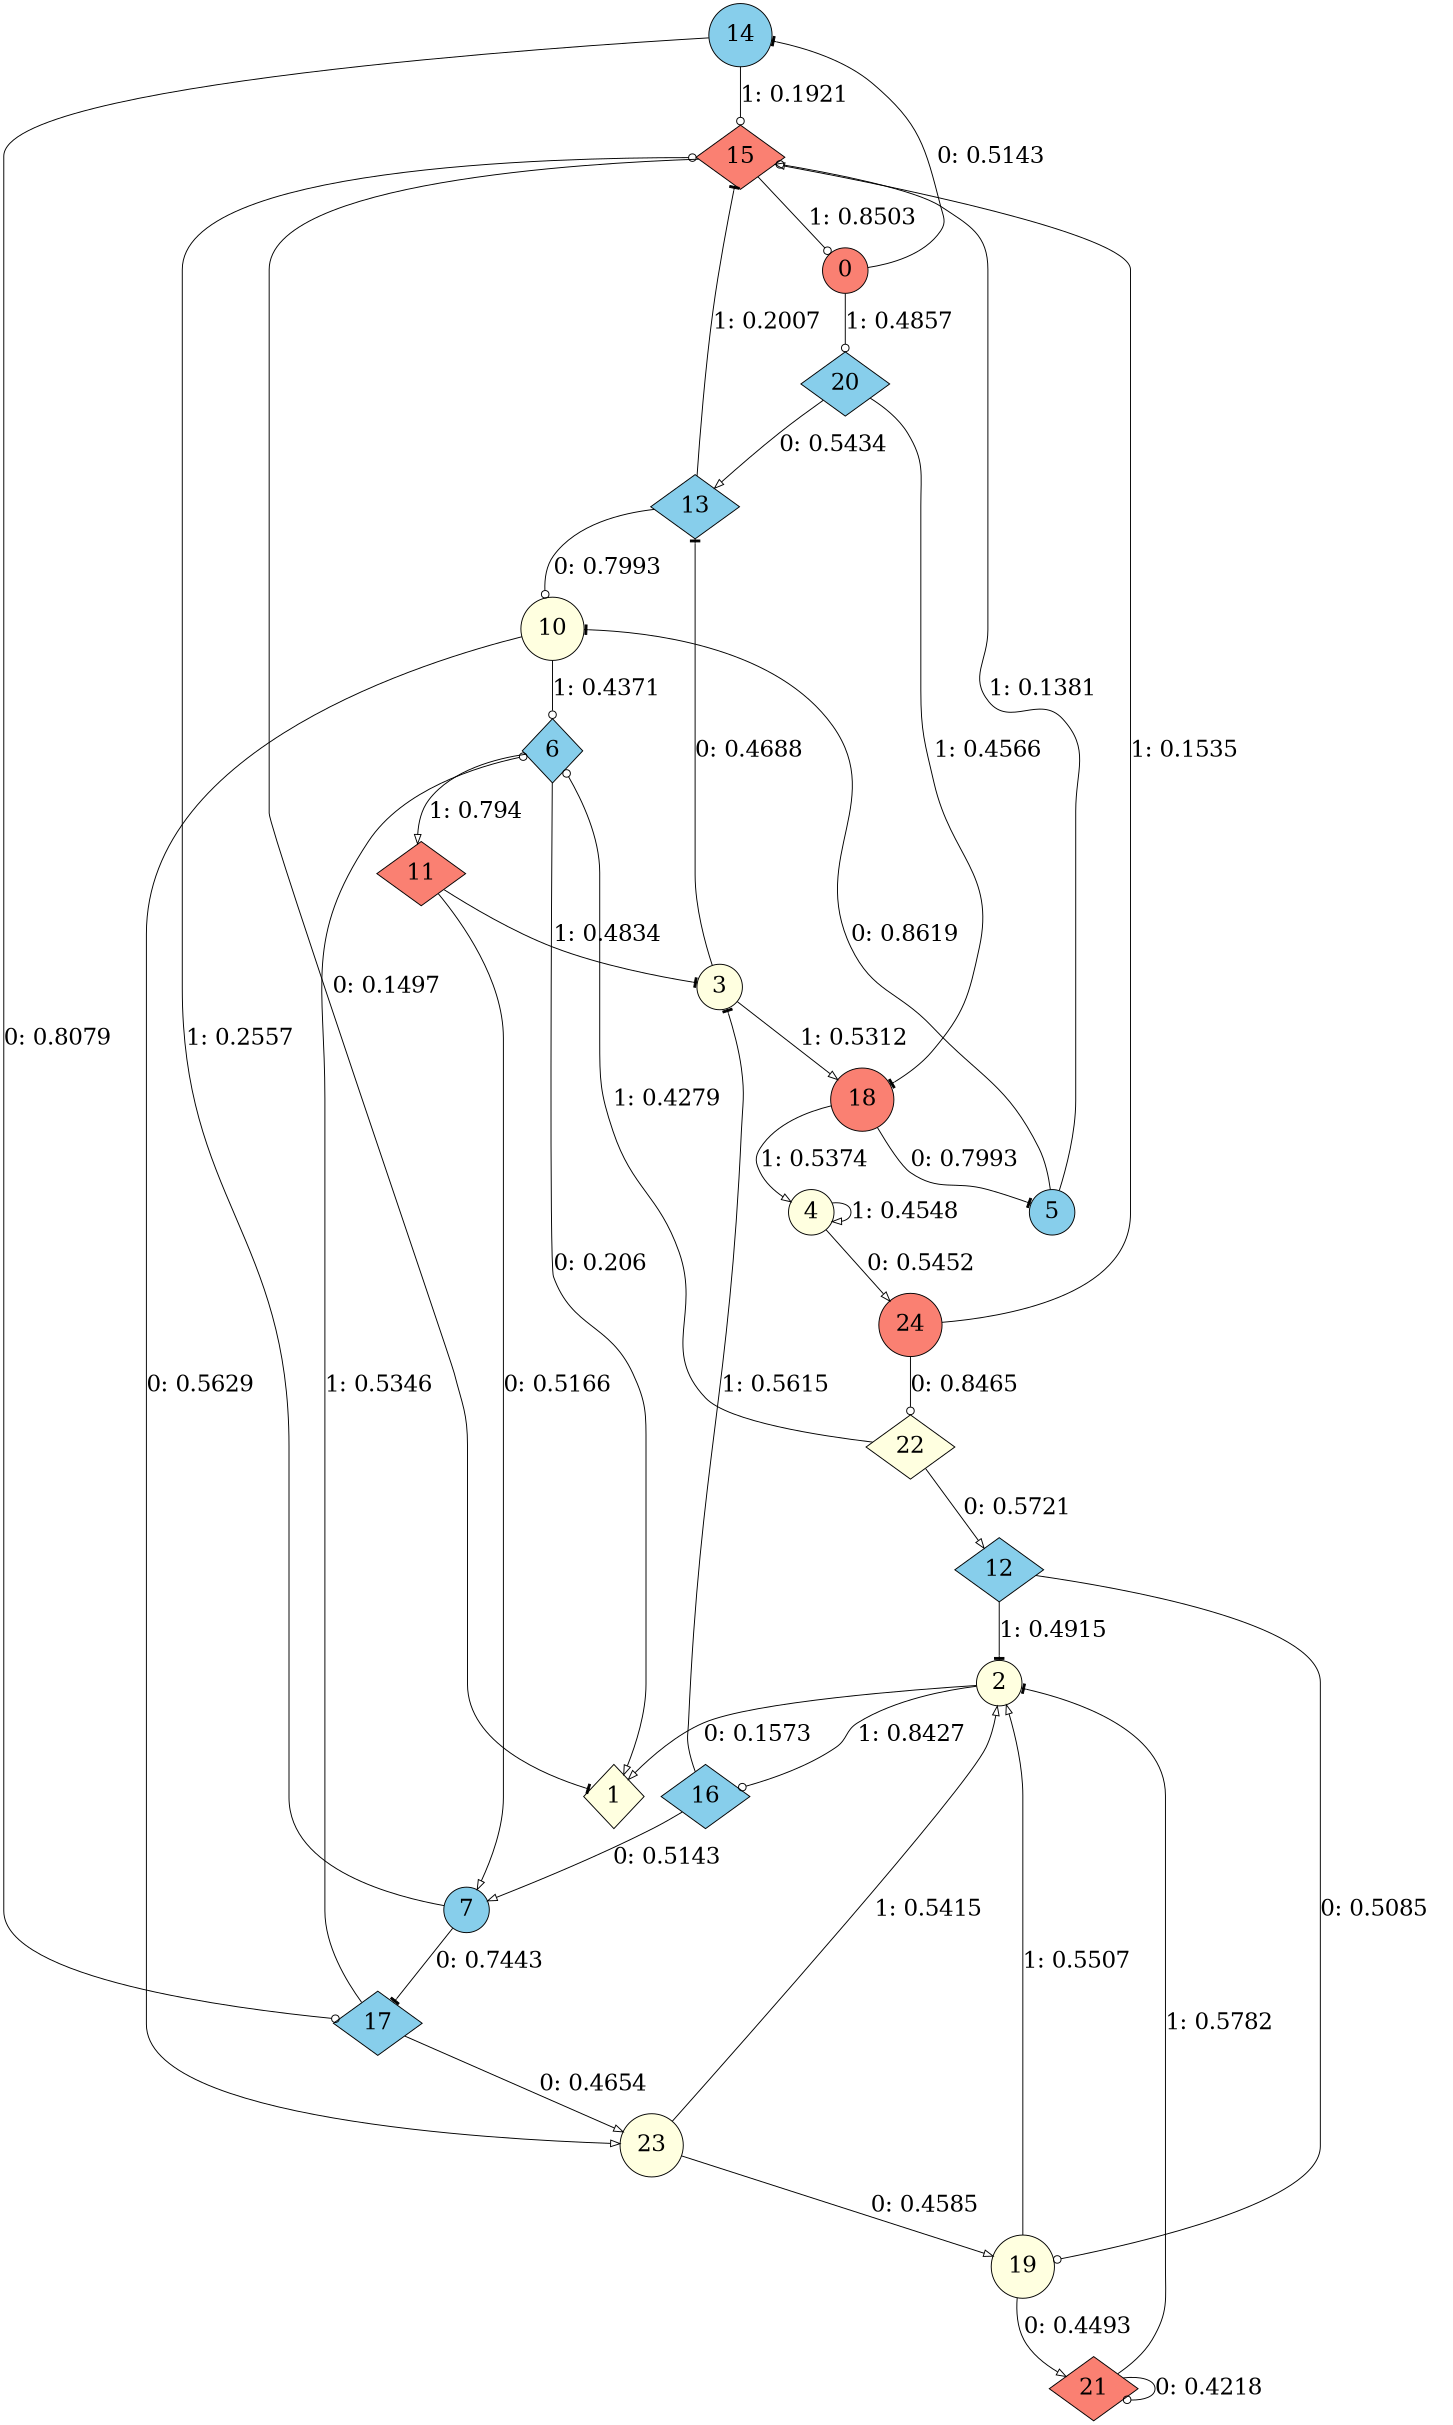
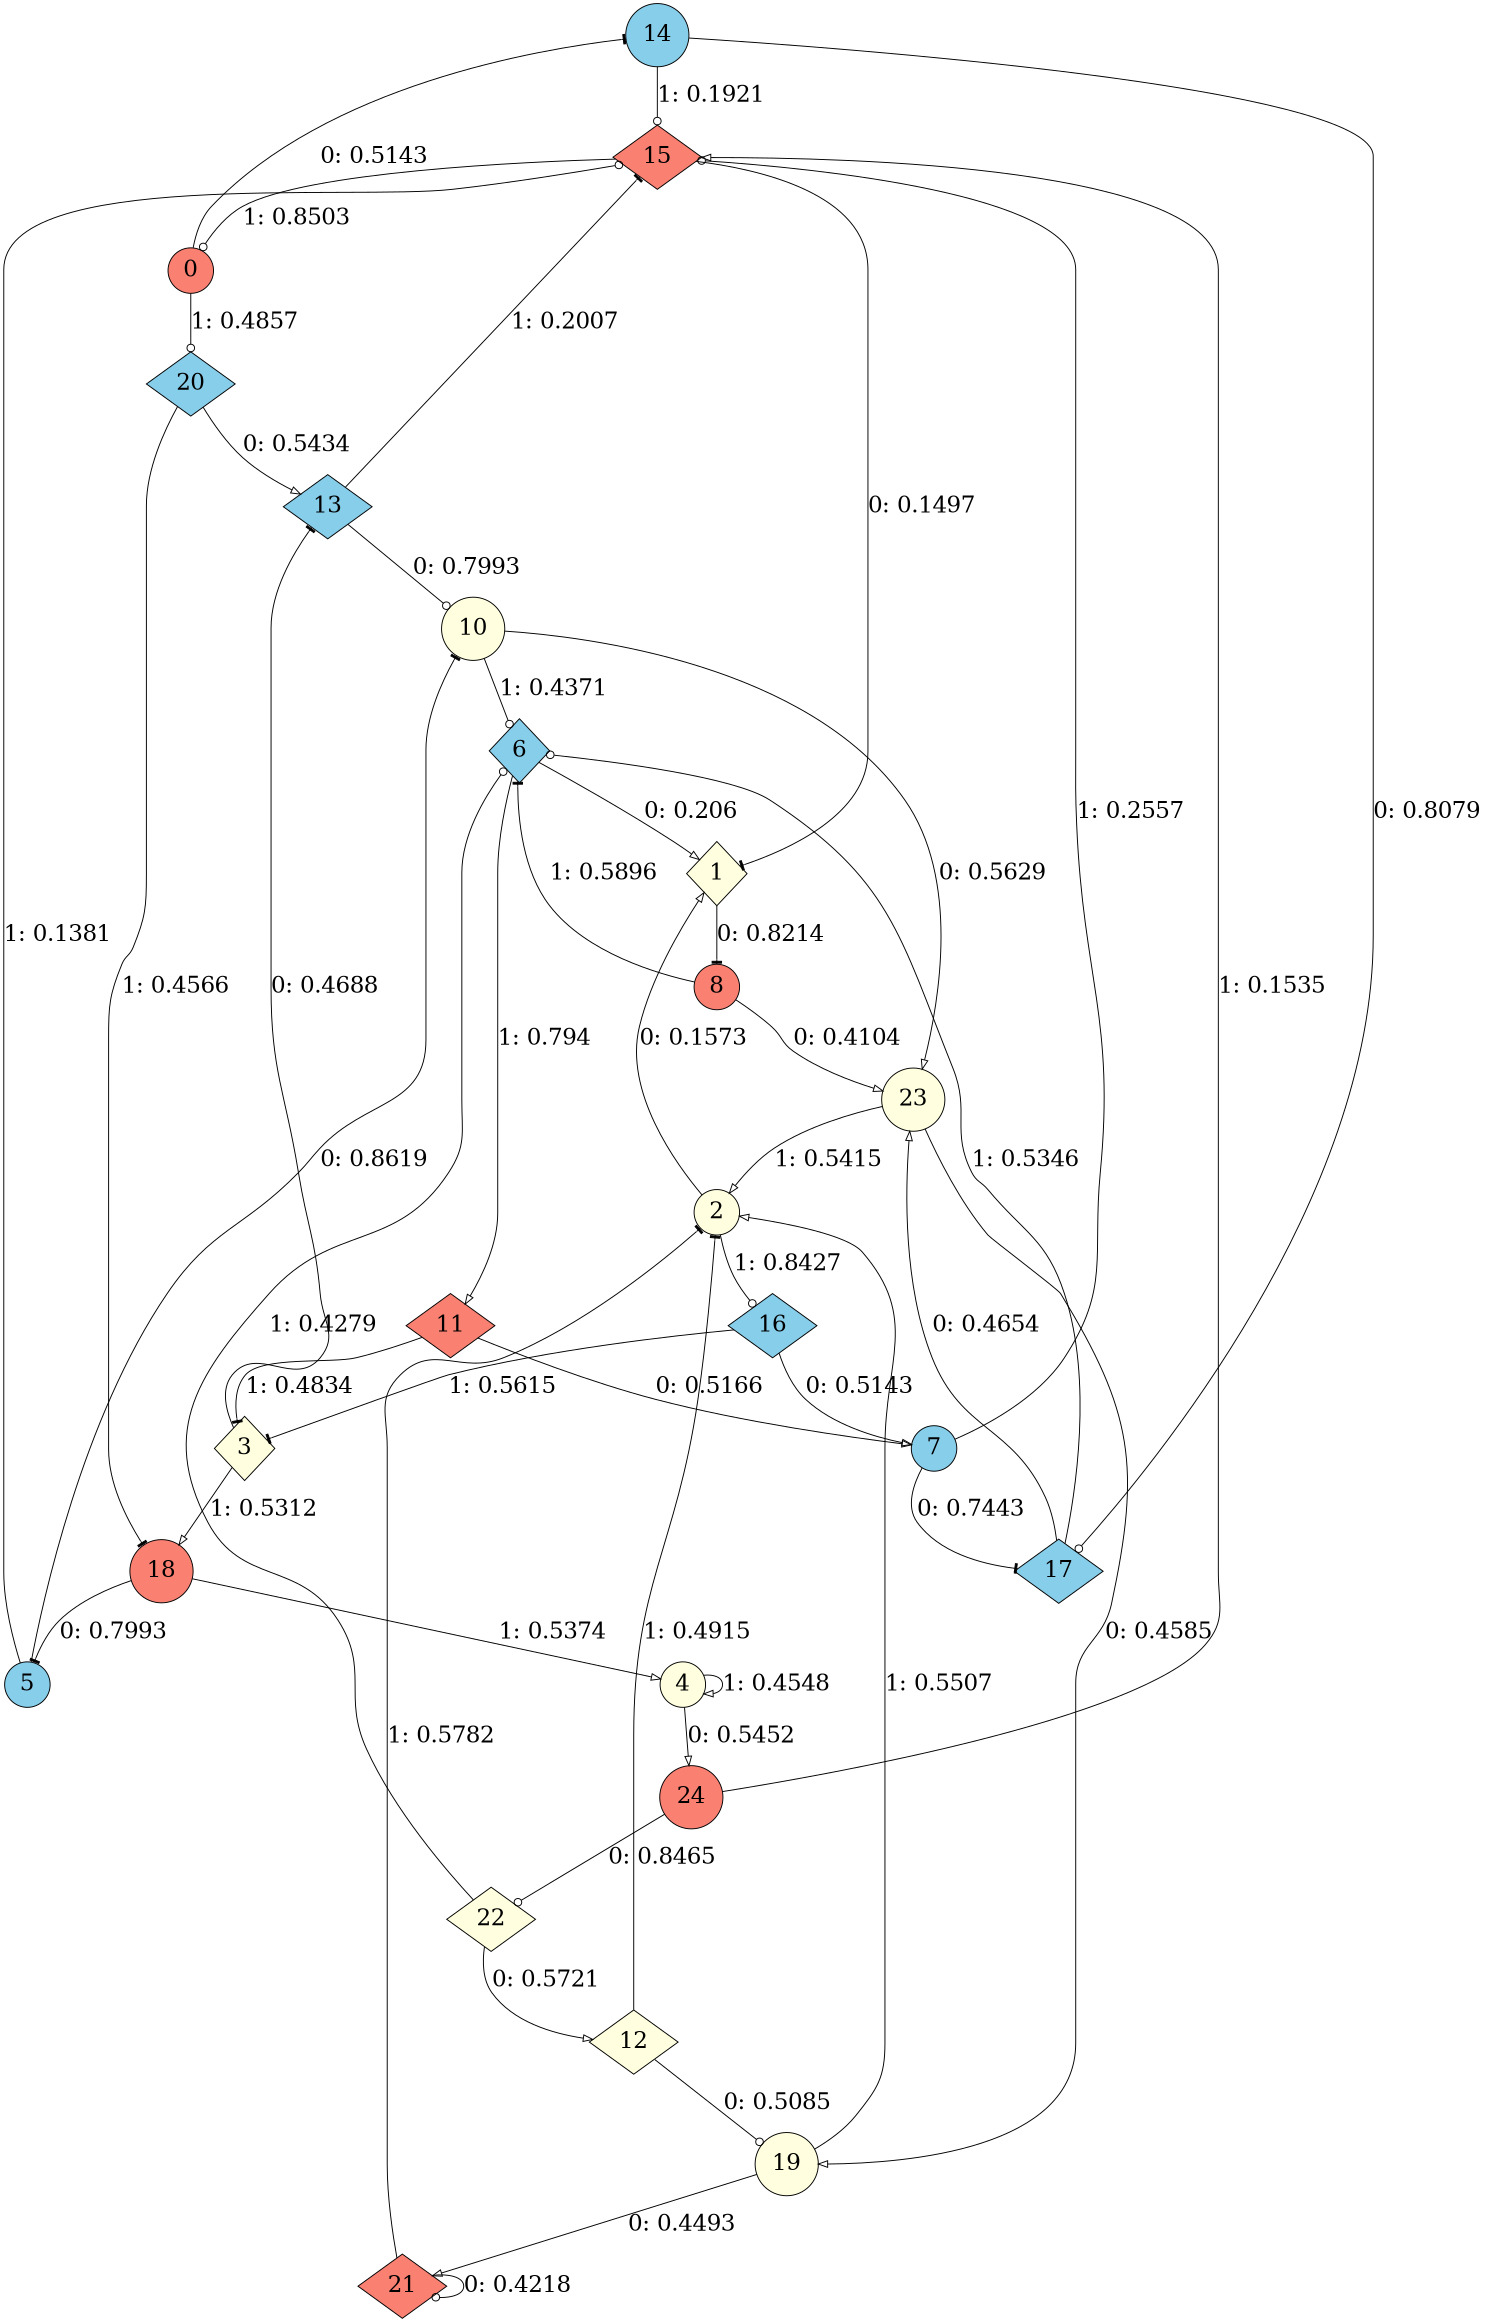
none -> (717, 987)
(720, 987) -> (245, 1448)
(999, 1570) -> (634, 2042)
